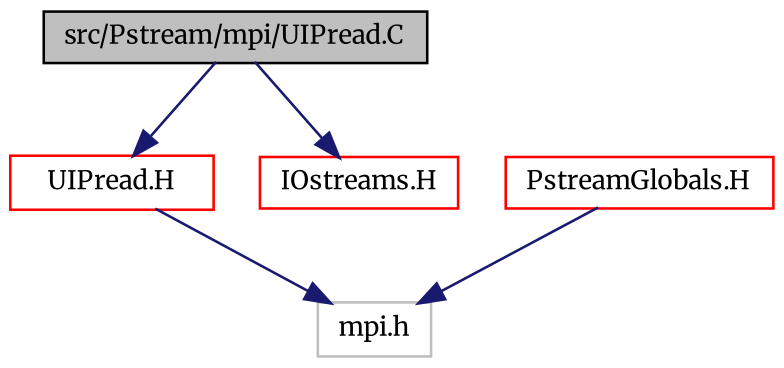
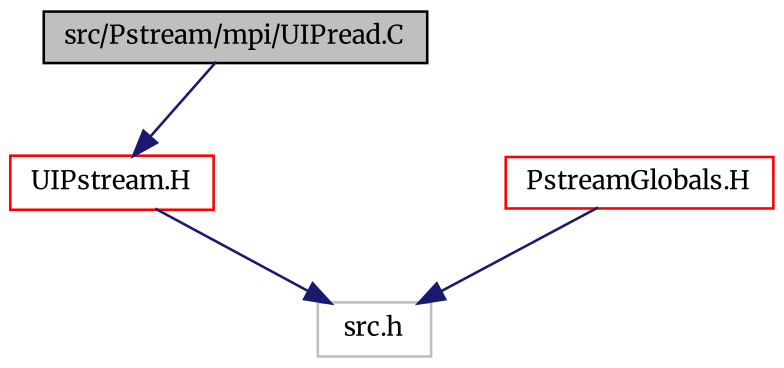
(112, 183) -> (112, 183)
(359, 183) -> none
(374, 329) -> (374, 329)
